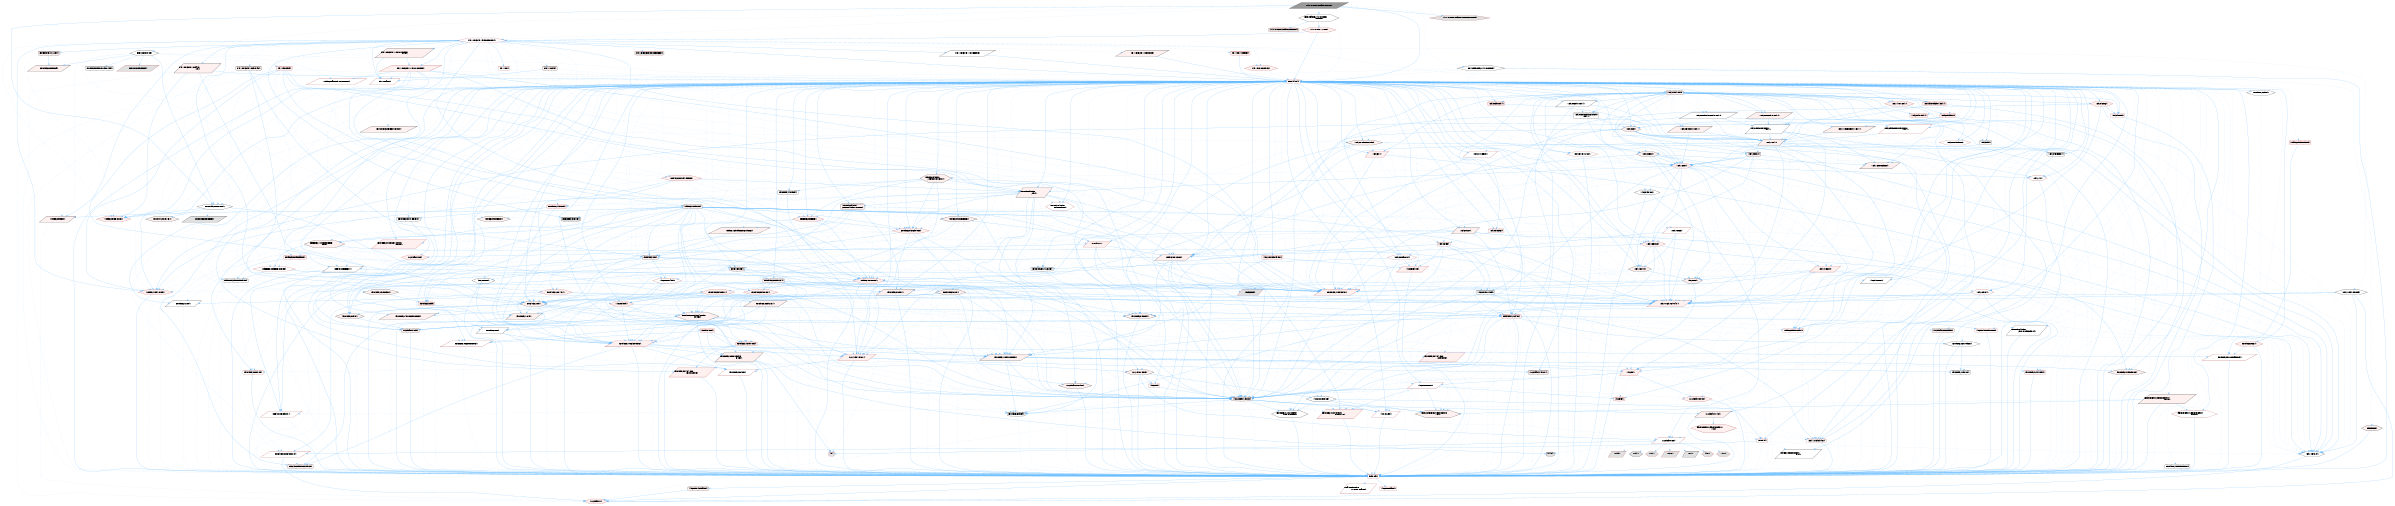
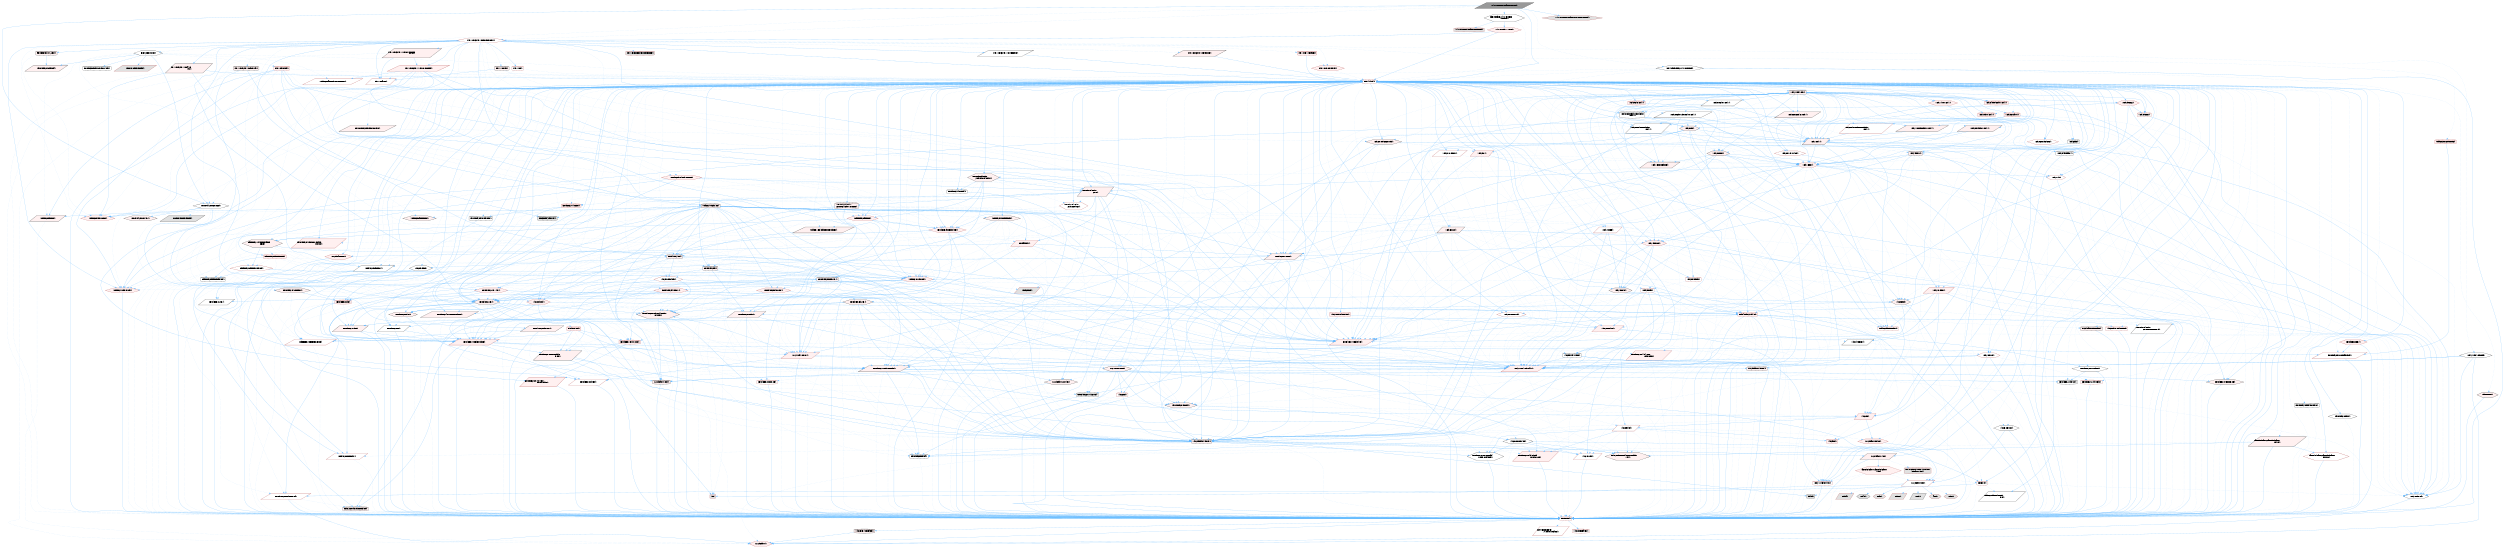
(602, 279) -> (926, 388)
(1449, 304) -> (1684, 321)
(1425, 386) -> (1626, 428)
none -> (1918, 471)
